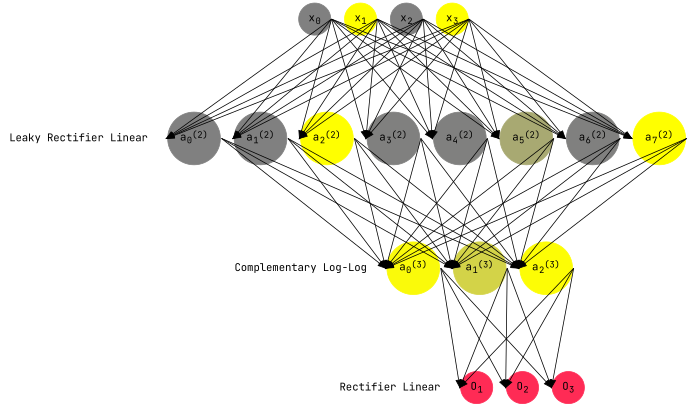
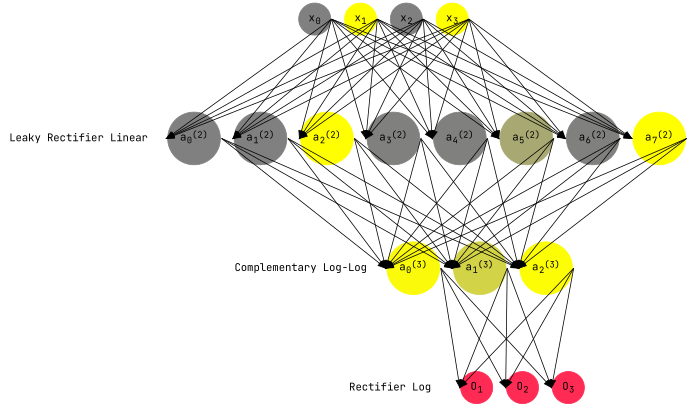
(390, 388) -> (390, 388)
